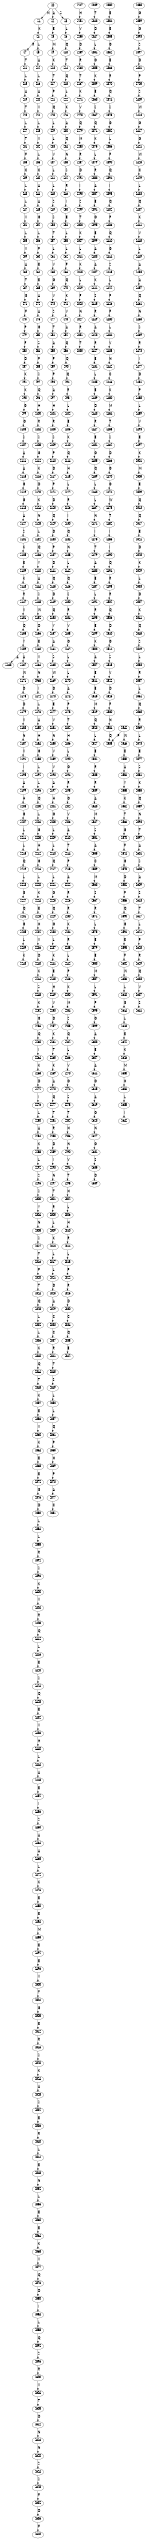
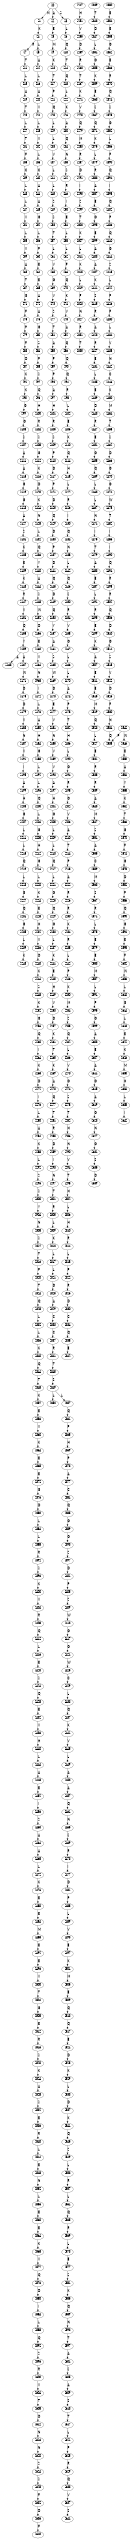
(139, 84) -> (68, 1592)
(38, 1215) -> (38, 1215)
(53, 1411) -> (59, 1395)
none -> (68, 1505)
